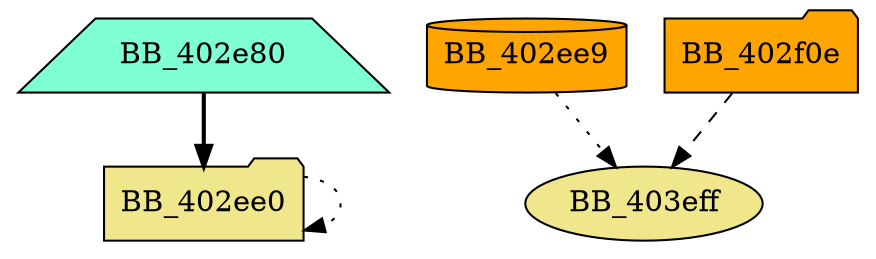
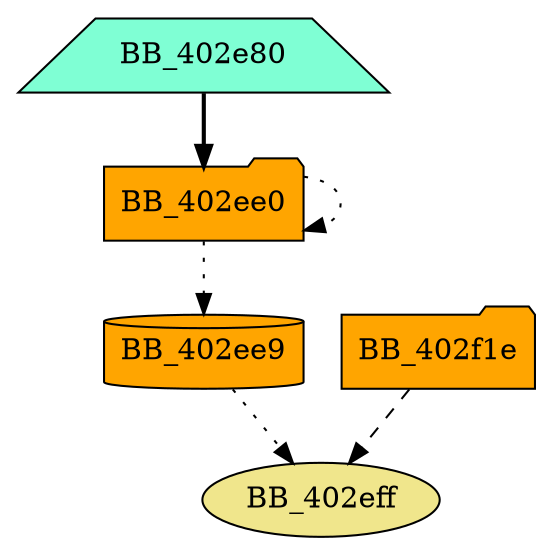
(761, 56) -> (438, 352)
(204, 204) -> (204, 204)
(644, 204) -> (321, 500)
none -> (204, 268)
